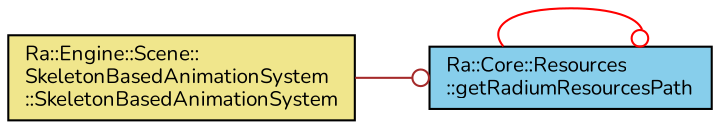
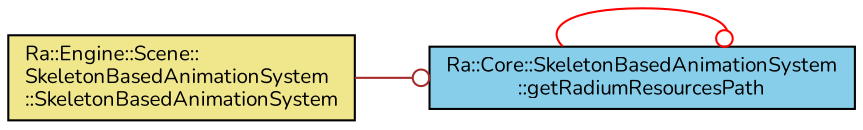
(571, 78) -> (642, 78)
